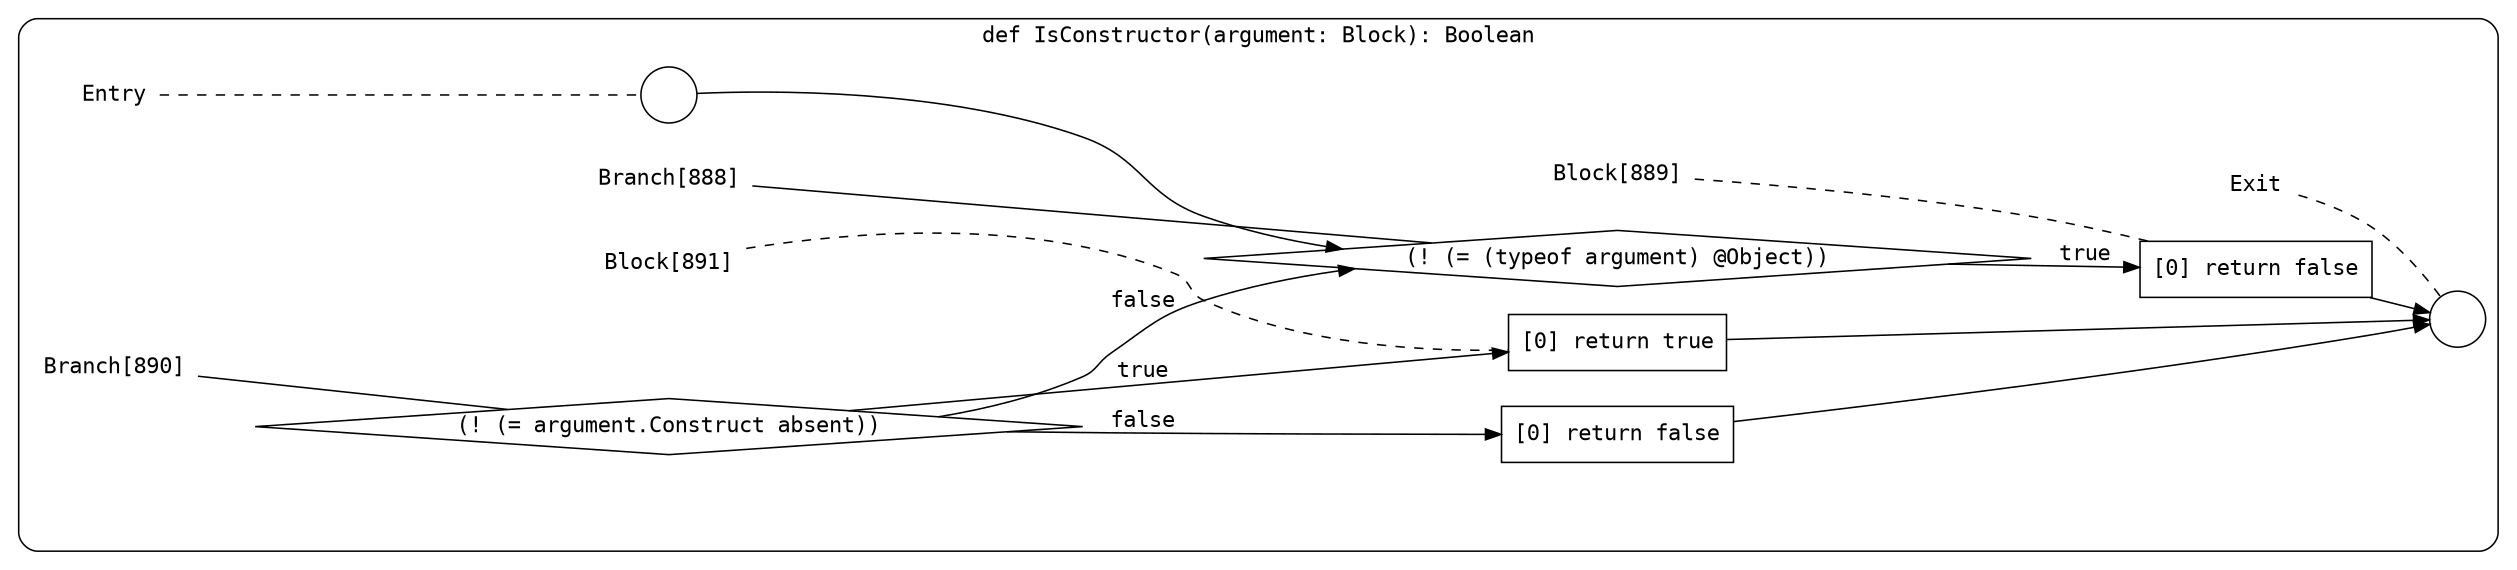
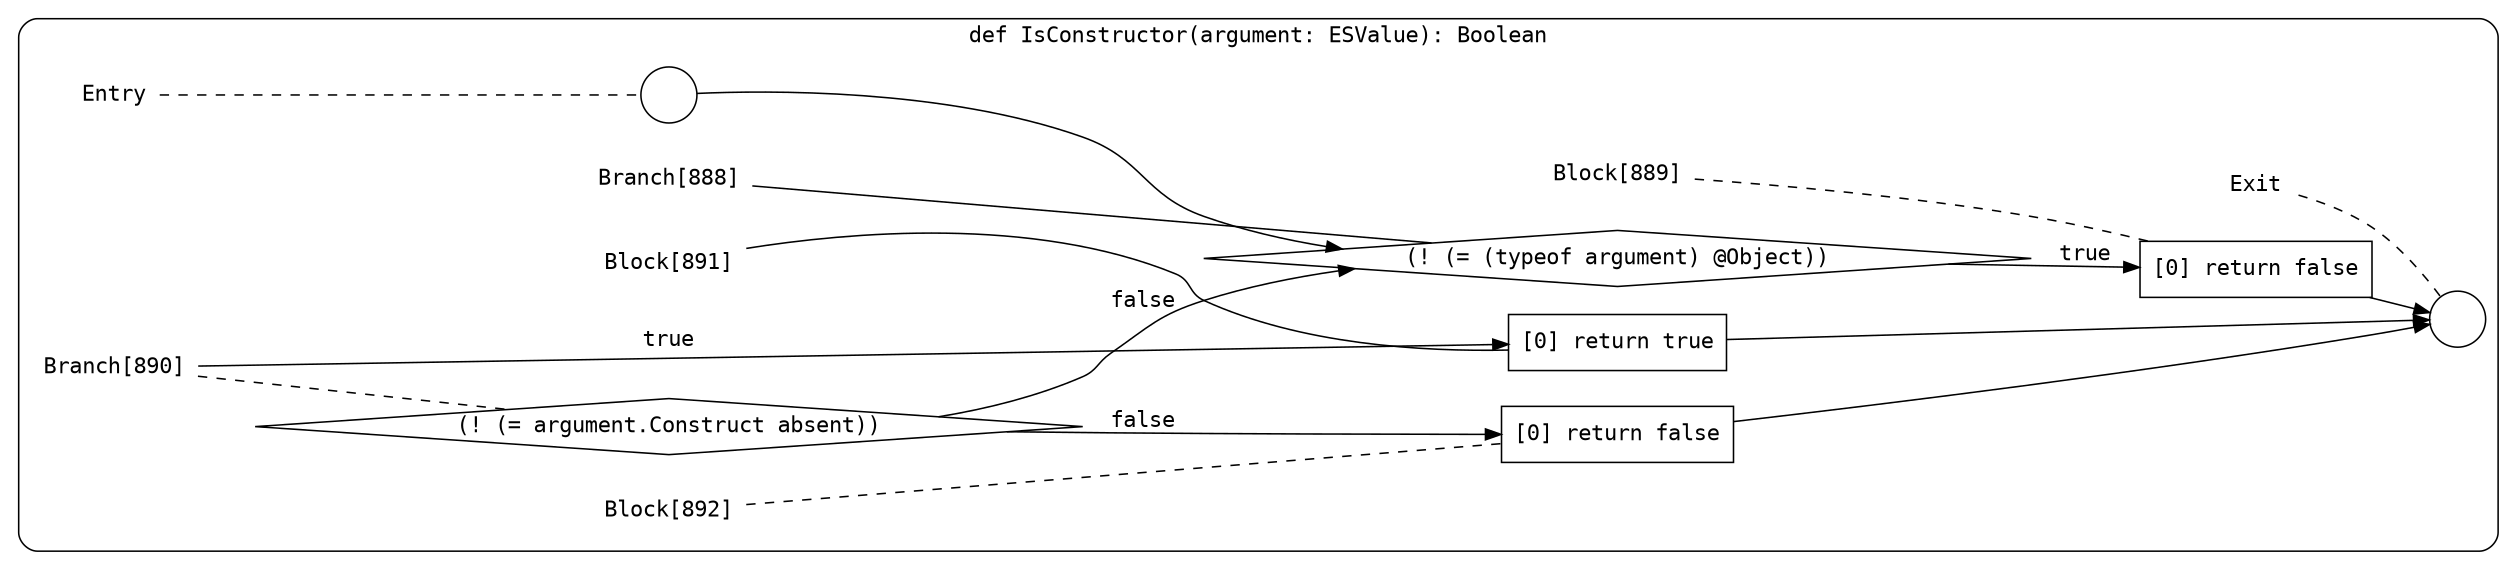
(1258, 37) -> (1258, 37)
(1135, 260) -> (1135, 260)
(1171, 382) -> (845, 355)
(353, 393) -> (353, 393)
none -> (669, 511)
